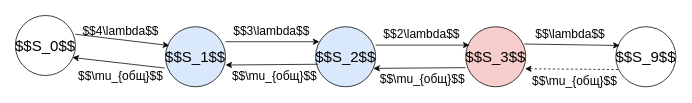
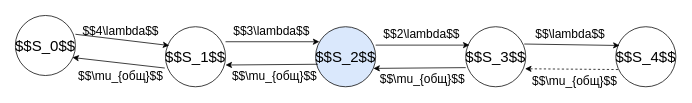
(195, 57) -> (195, 57)
(495, 57) -> (495, 57)
(645, 57) -> (645, 57)
